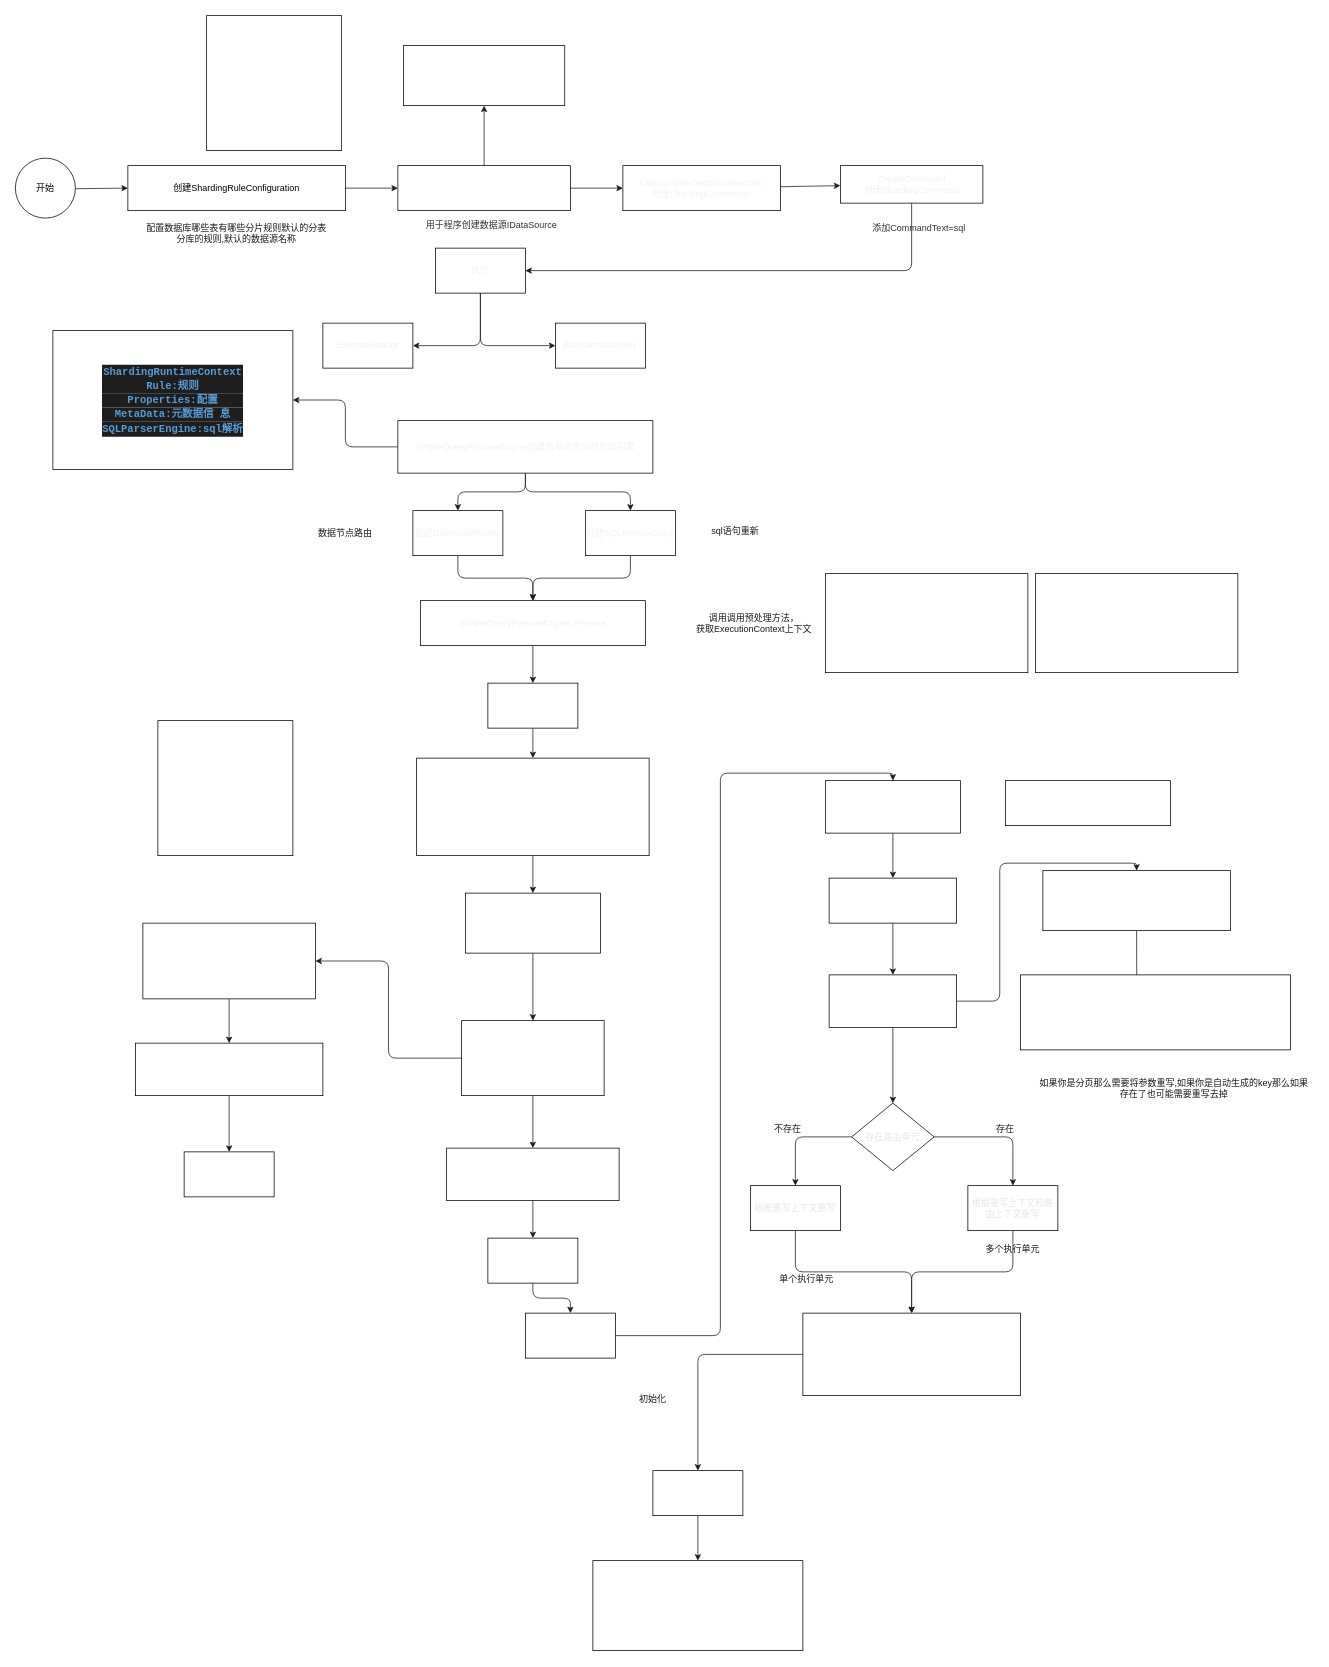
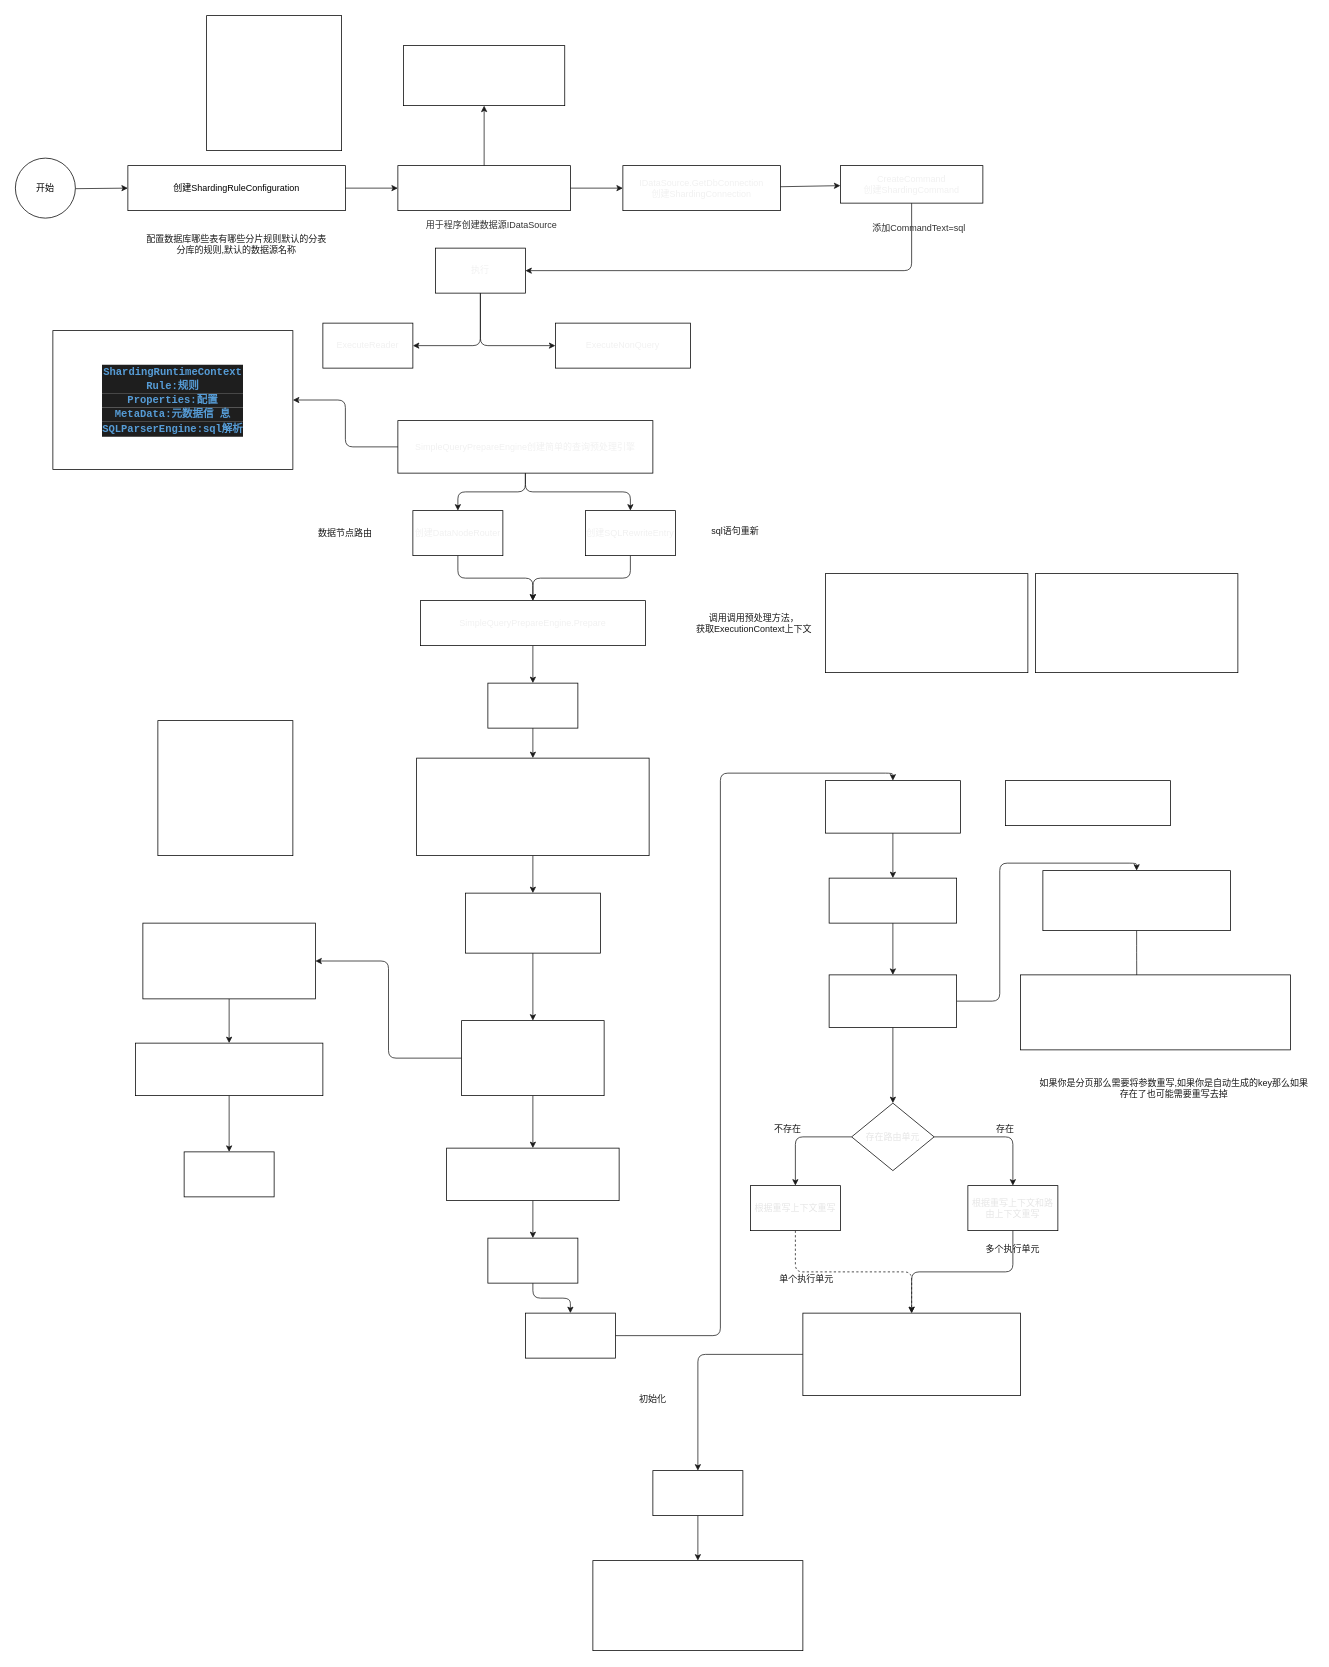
(237, 233) -> (237, 244)
(600, 345) -> (623, 345)
(835, 1272) -> (835, 1272)
